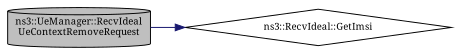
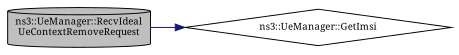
(318, 27) -> (318, 27)
